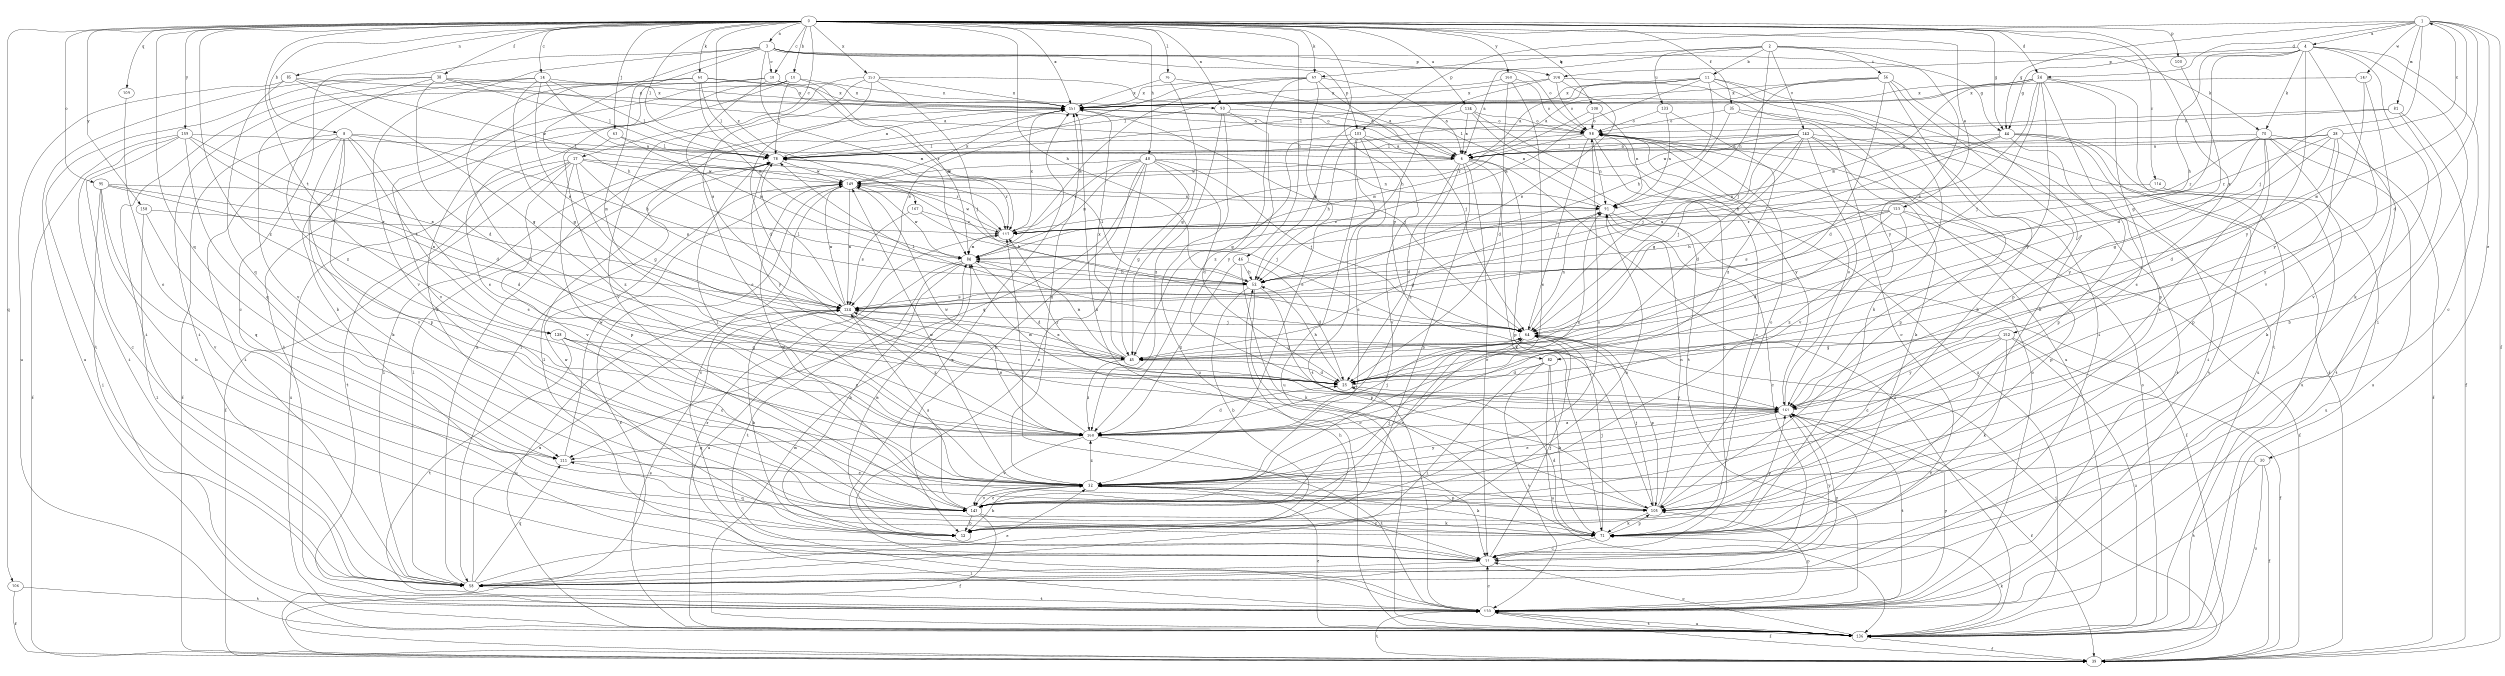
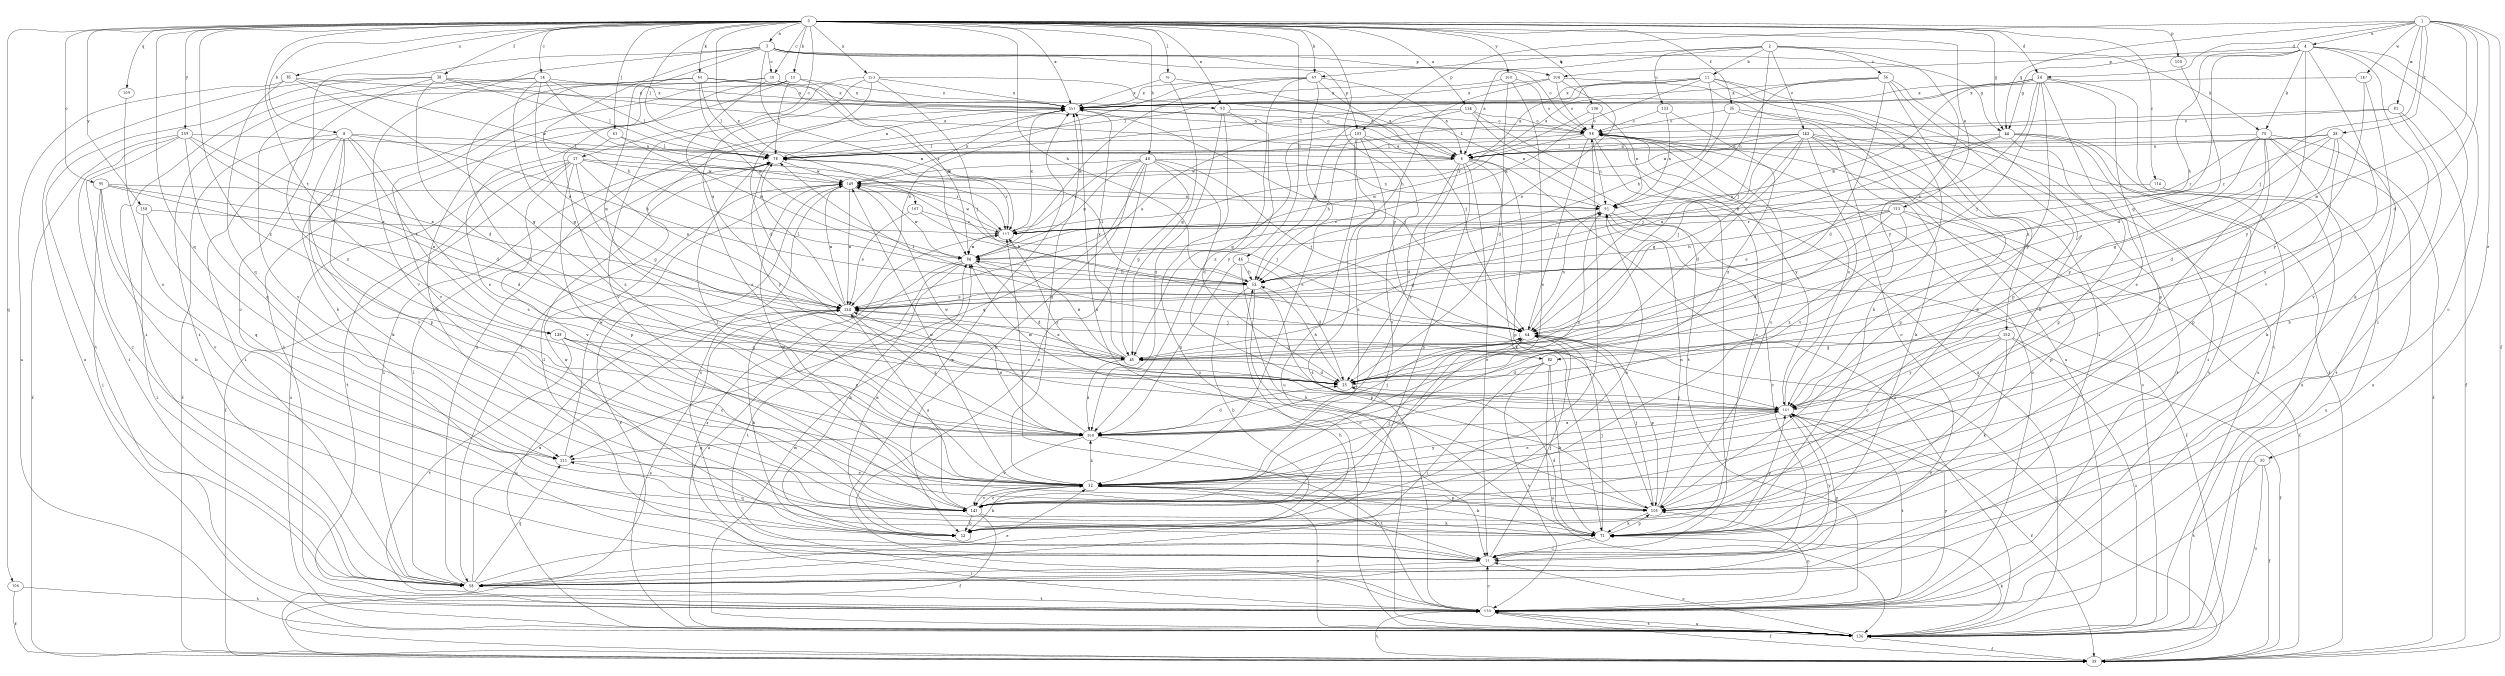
(2044, 32) -> (1964, 207)
(2445, 113) -> (2418, 106)
(1465, 132) -> (1167, 182)
